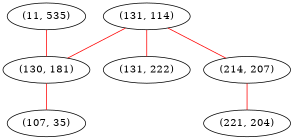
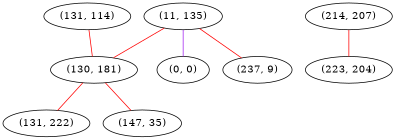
(46, 16) -> (183, 16)
(147, 43) -> (70, 97)
(197, 43) -> none
none -> (183, 70)
none -> (257, 70)
(46, 123) -> (142, 123)
(247, 123) -> (349, 70)
